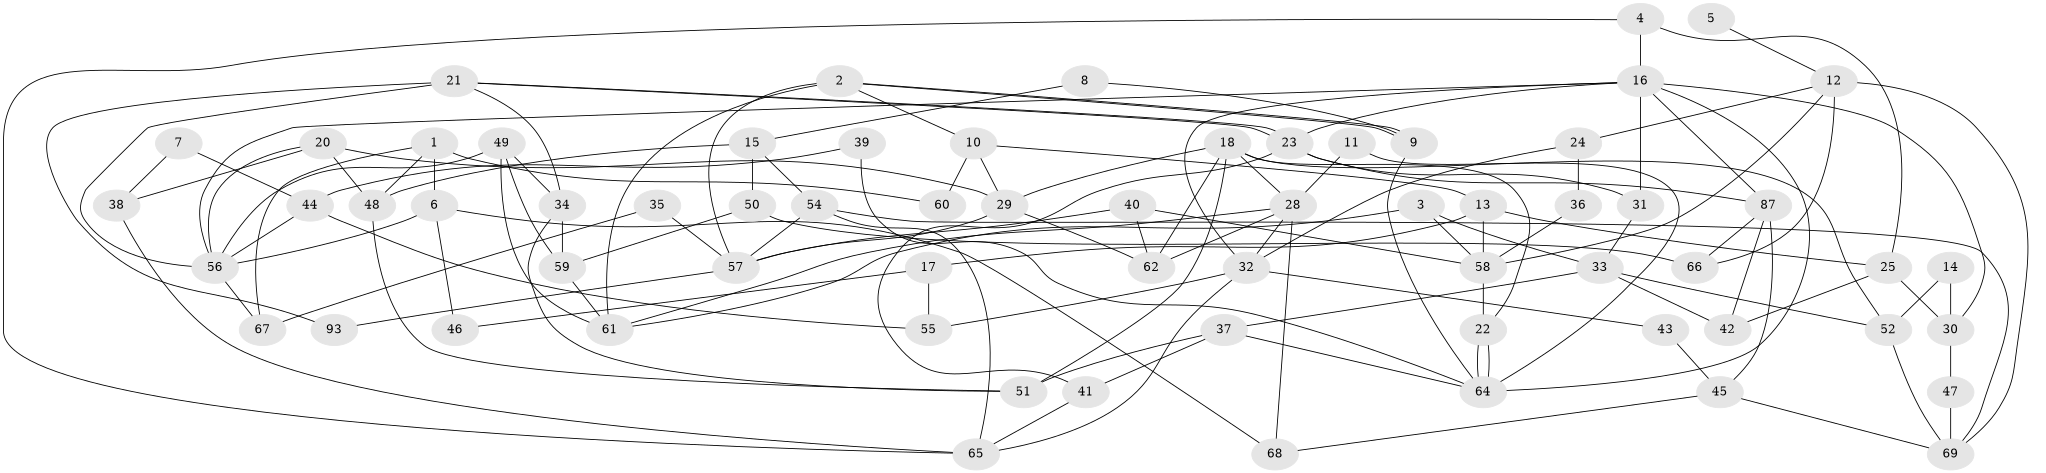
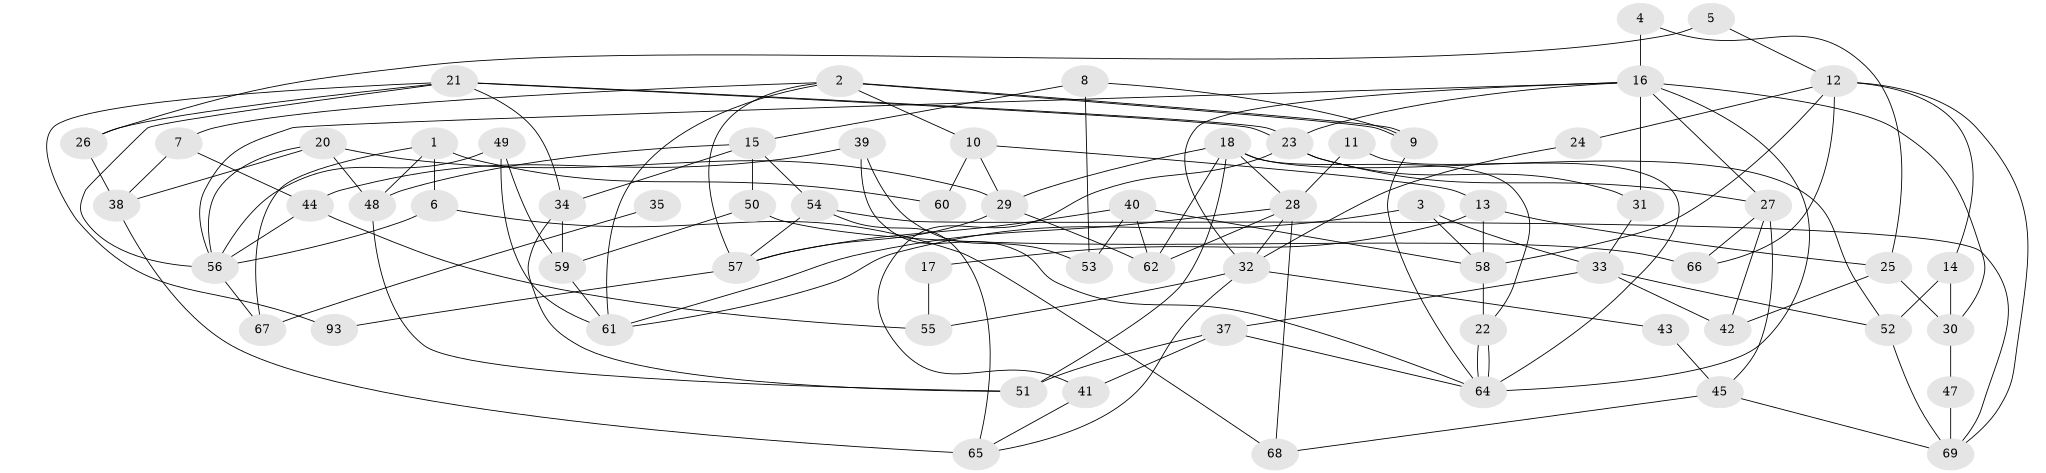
(211, 68) -> none
none -> (506, 97)
none -> (1963, 134)
none -> (84, 143)
(535, 177) -> (657, 175)
(1578, 206) -> none
(1768, 206) -> (1768, 206)
(697, 237) -> none
none -> (1089, 268)
(455, 330) -> none
